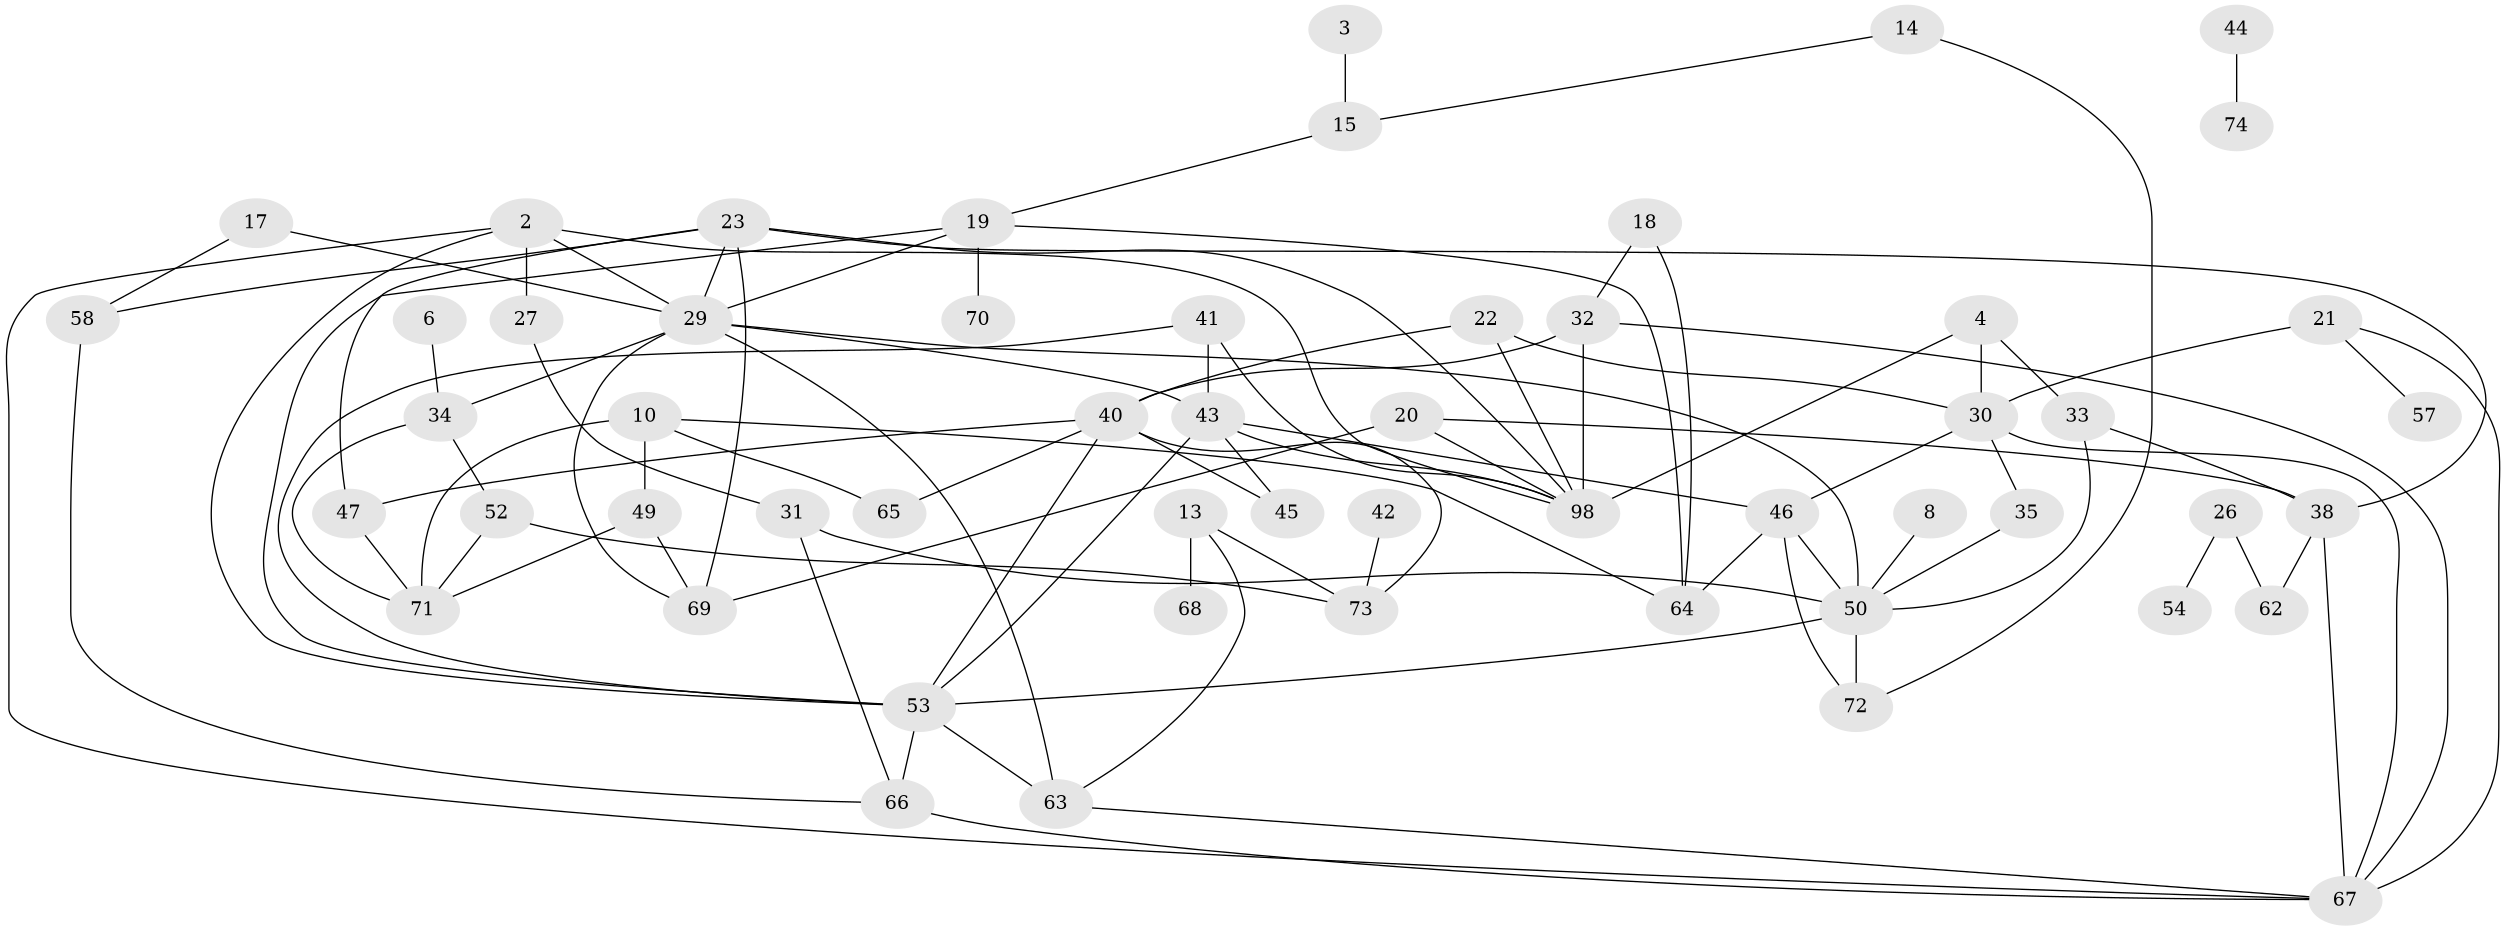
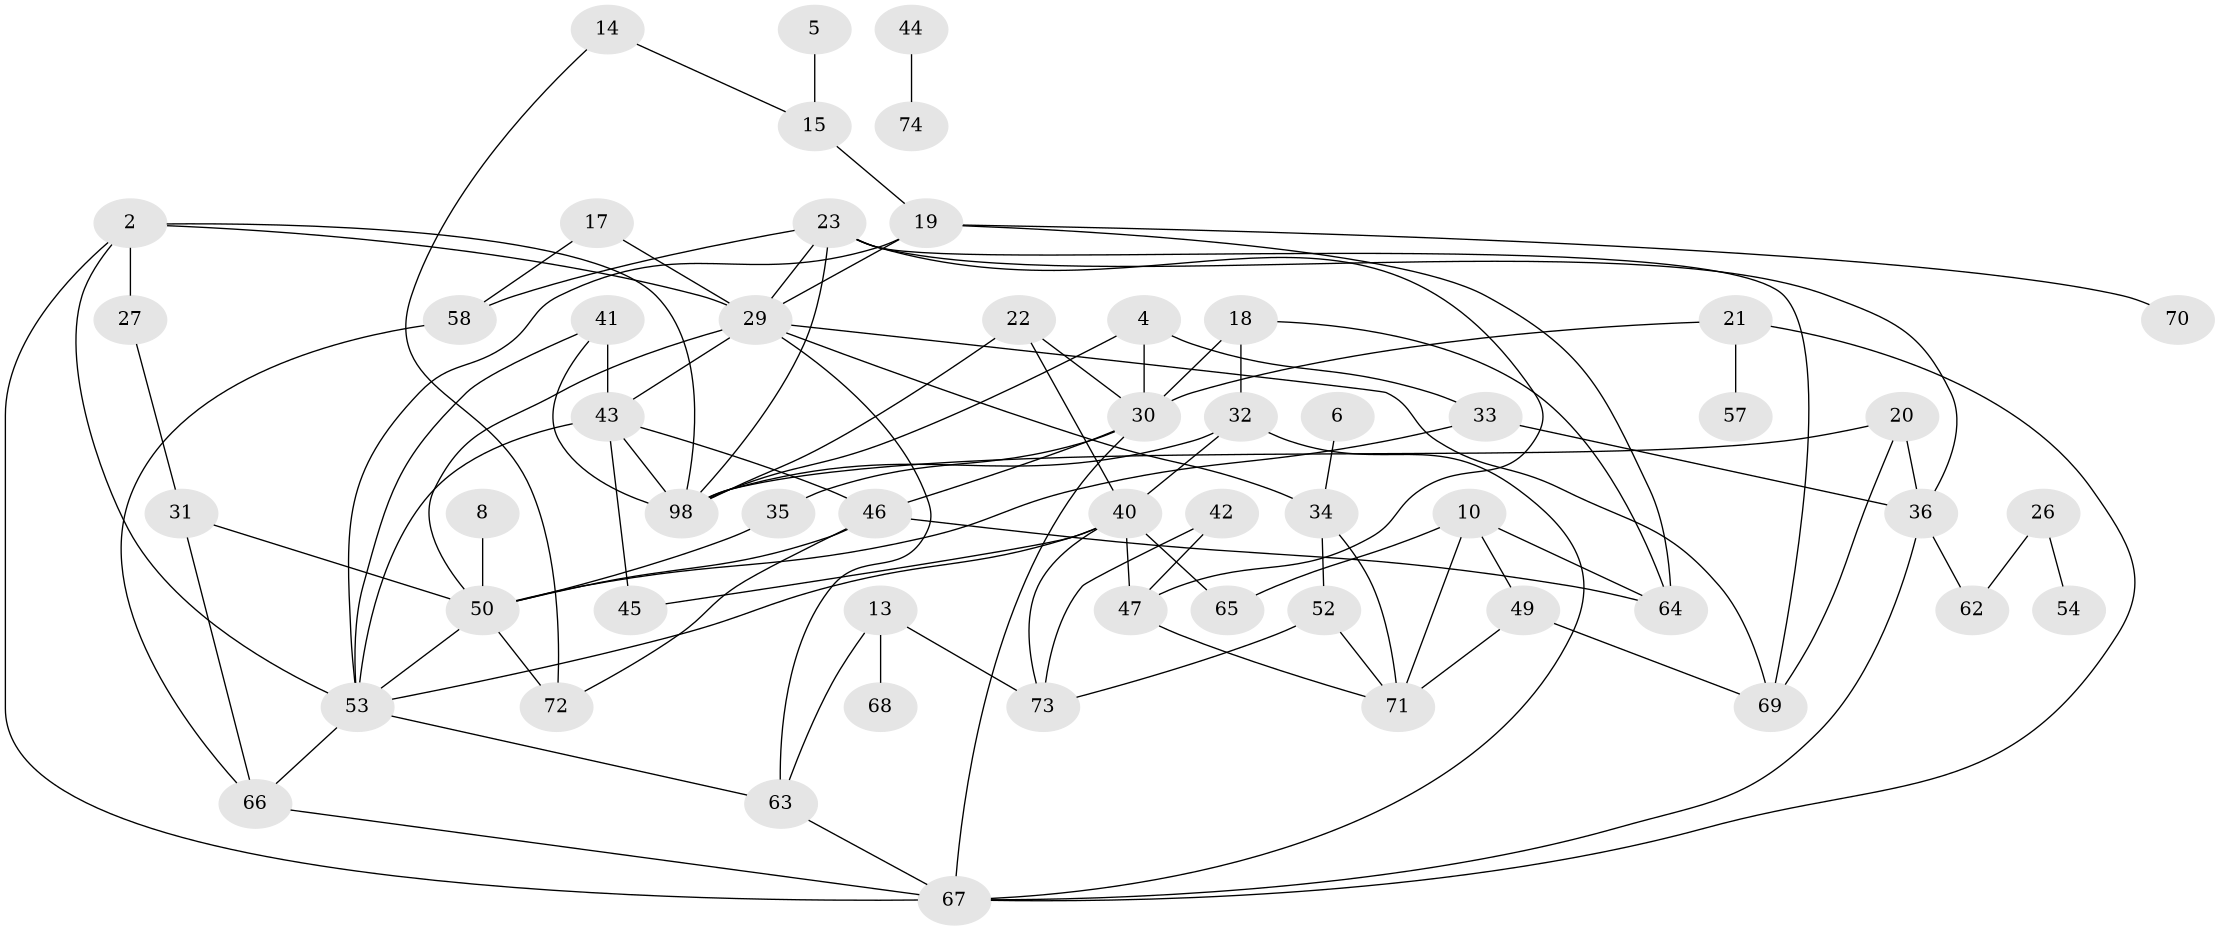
(1345, 30) -> (815, 30)
none -> (1200, 361)
(2323, 514) -> (1921, 514)
none -> (1170, 569)
